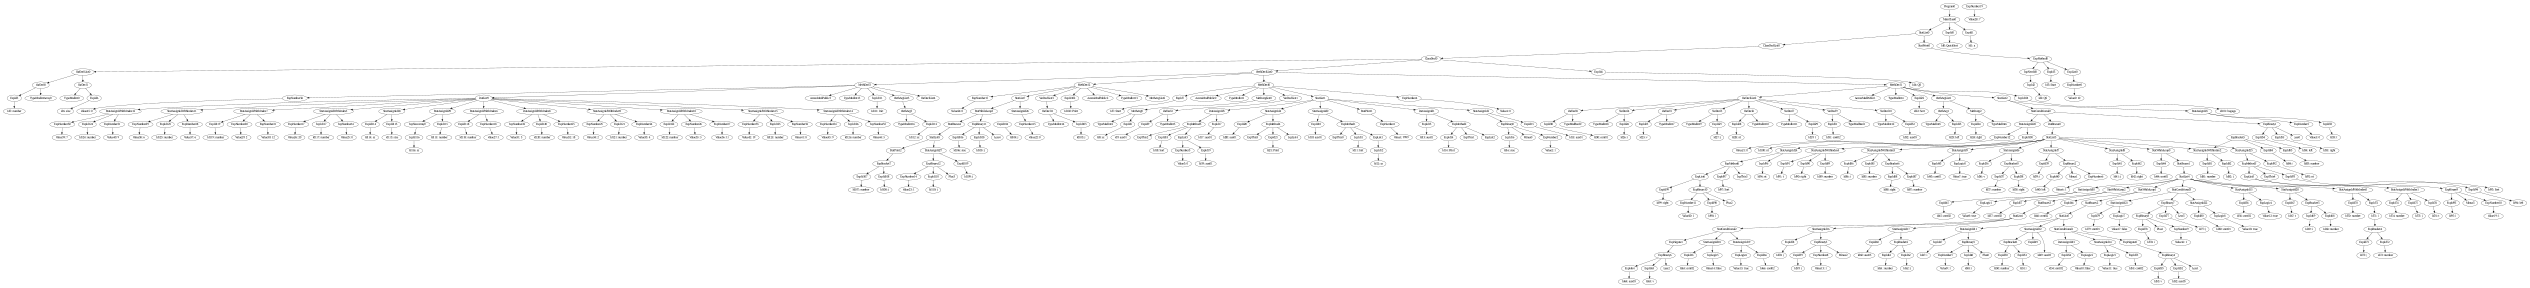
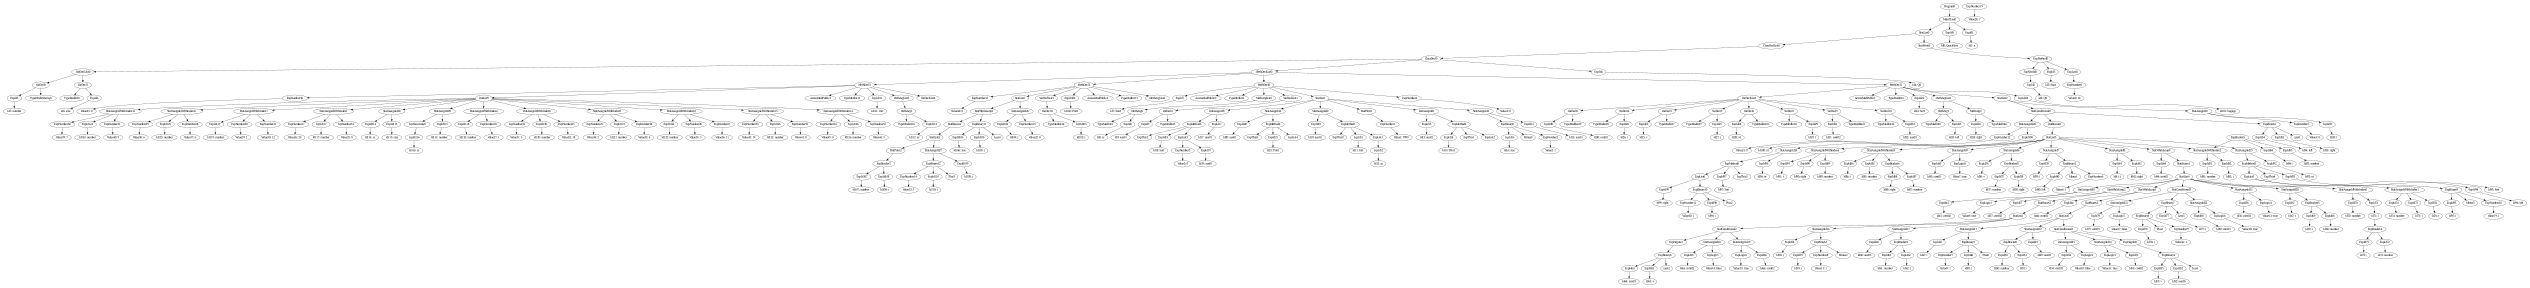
none -> (1012, 117)
(2043, 240) -> (2038, 248)
